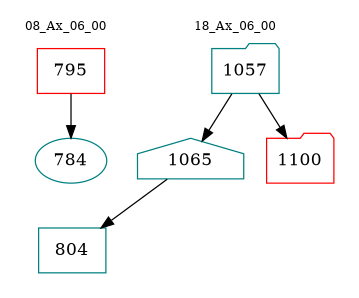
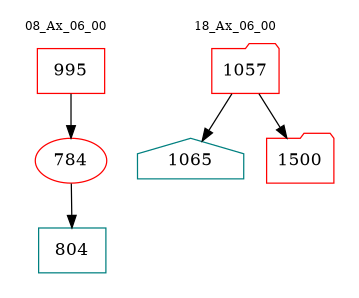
(71, 71) -> (71, 71)
(245, 71) -> (245, 71)
(71, 161) -> (71, 161)
(300, 161) -> (300, 161)
(138, 201) -> (72, 199)
